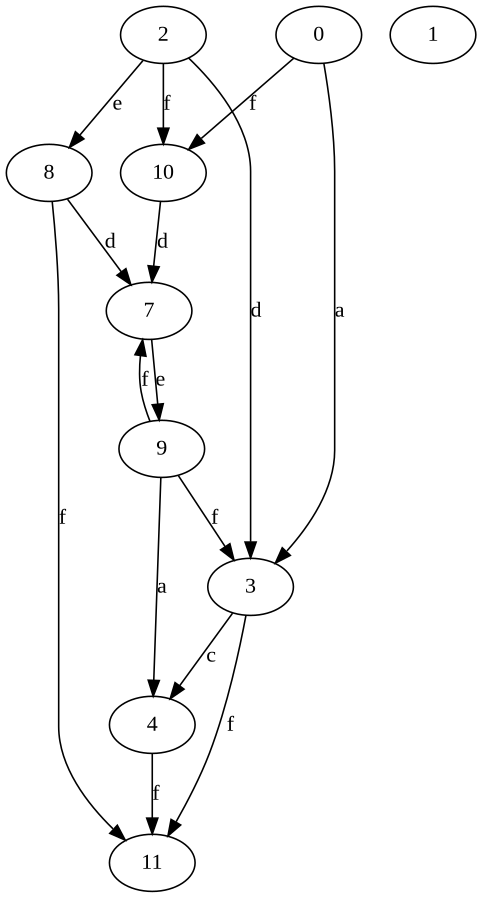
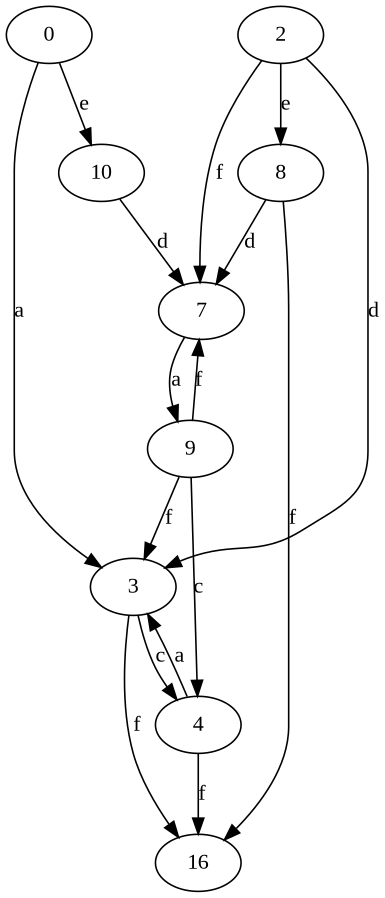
(433, 35) -> none
(163, 96) -> (212, 158)
(253, 104) -> (85, 104)
(161, 380) -> (177, 380)
(163, 587) -> (199, 587)
none -> (172, 662)
(152, 863) -> (198, 863)
